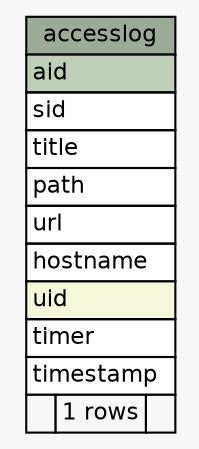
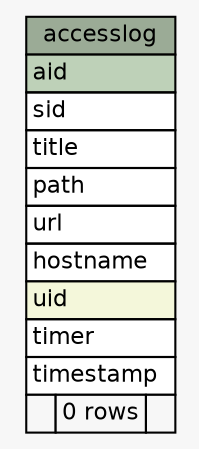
(101, 413) -> (101, 413)
